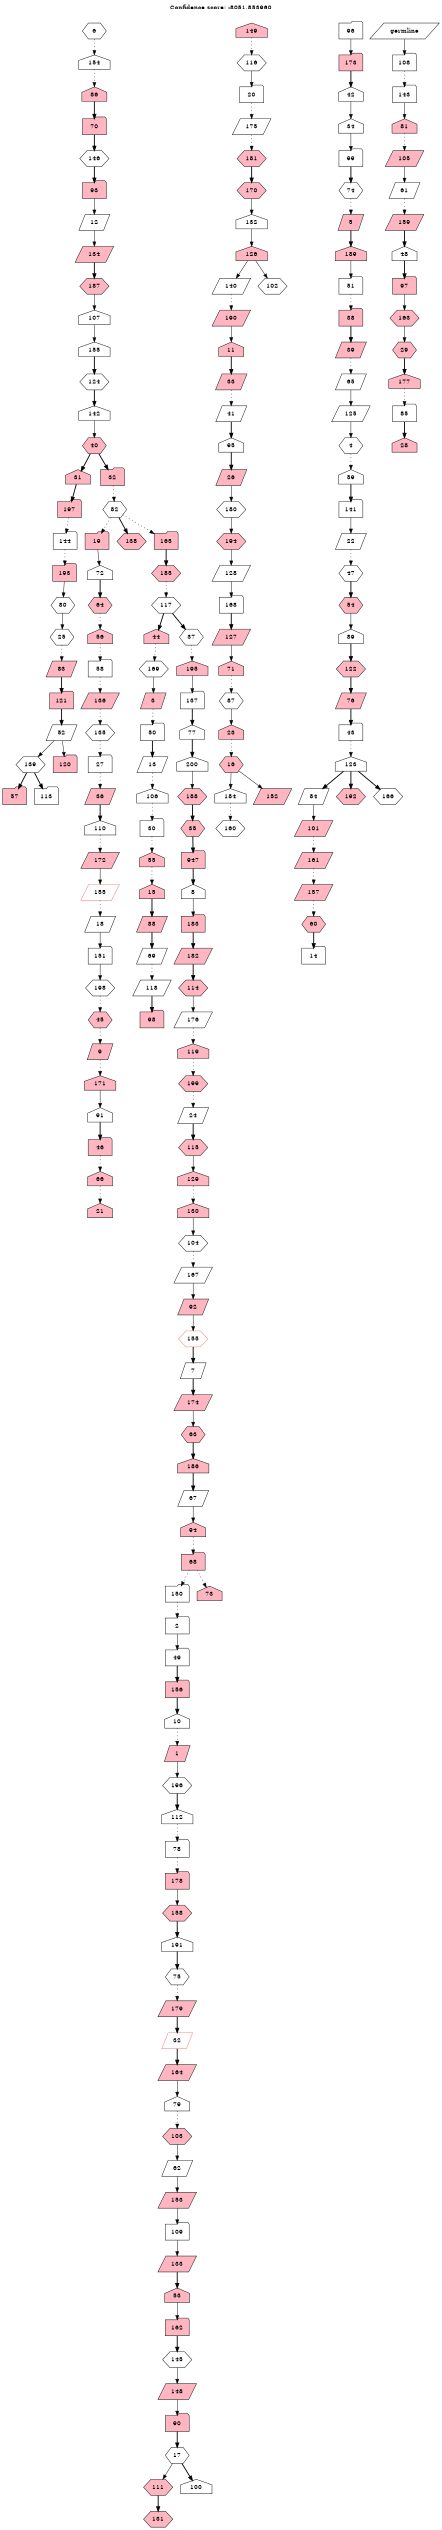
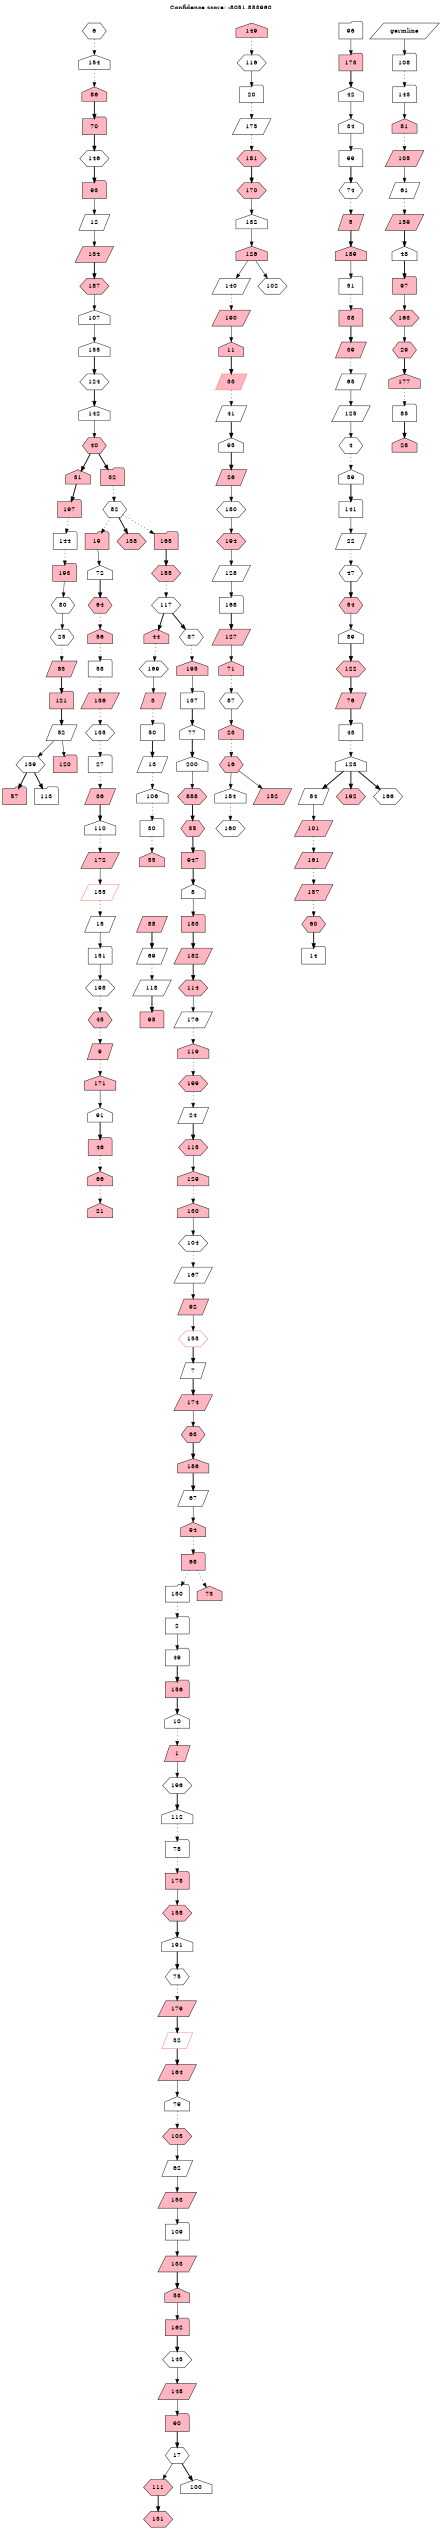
(231, 382) -> (231, 382)
(192, 797) -> (192, 797)
(152, 892) -> none
